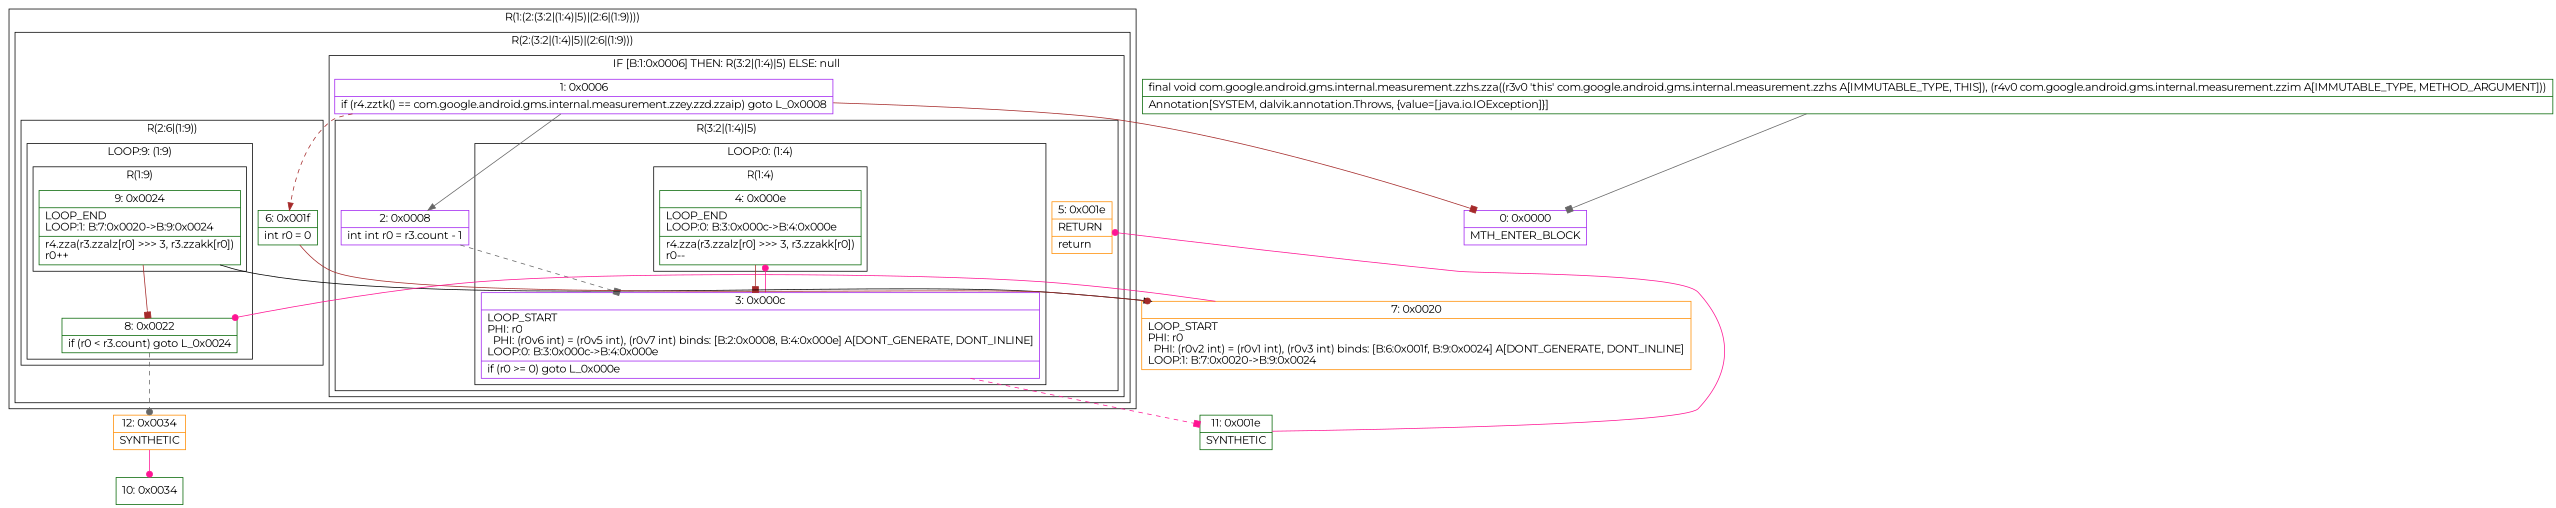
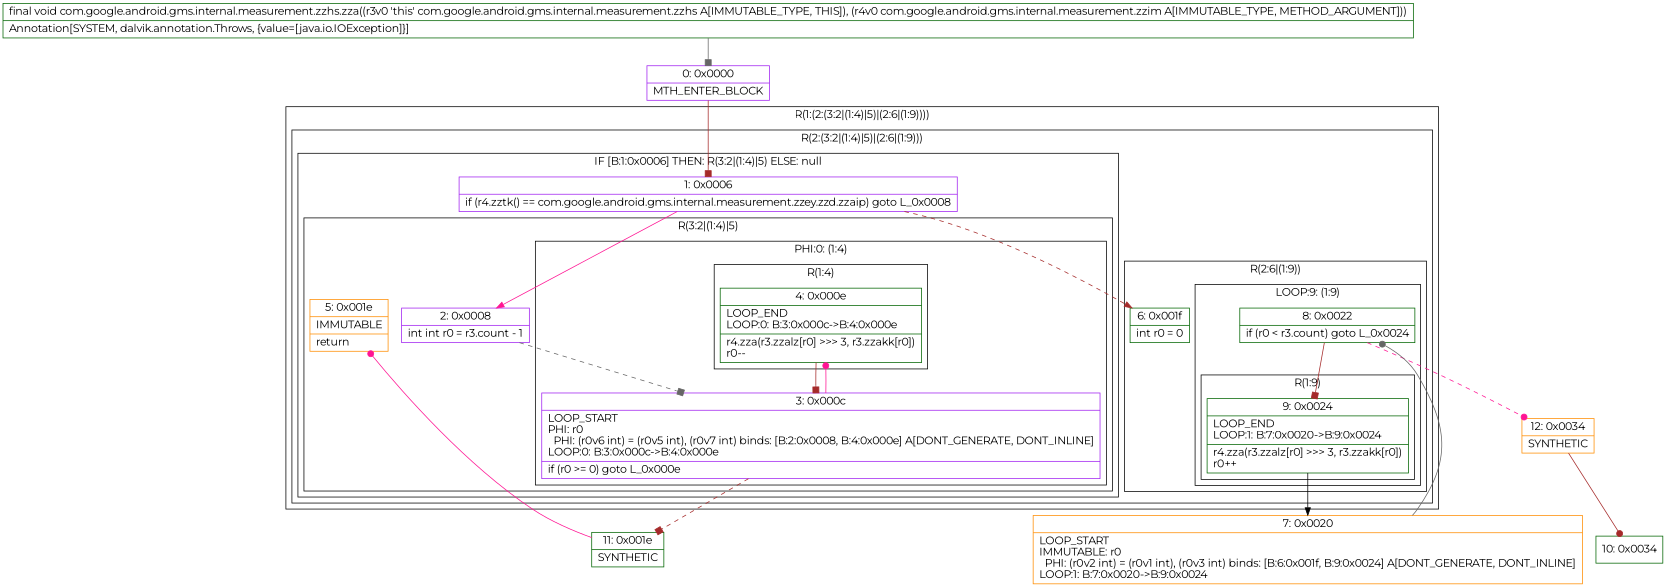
(1156, 126) -> (708, 135)
(760, 152) -> (821, 250)
(497, 160) -> (590, 258)
(1080, 227) -> (349, 325)
(628, 276) -> (1439, 425)
(145, 288) -> (1320, 367)
(717, 291) -> none
(1167, 338) -> (1082, 552)
(150, 381) -> (1445, 377)
(1081, 401) -> (687, 515)
(150, 461) -> (1593, 492)
